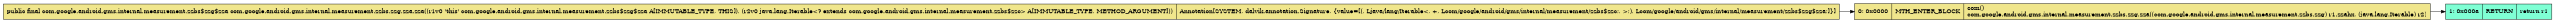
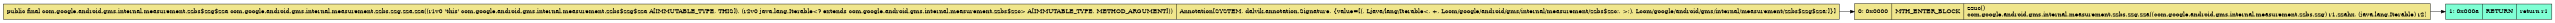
(1976, 8) -> (1976, 8)
